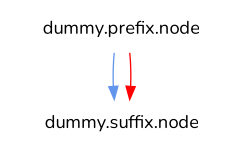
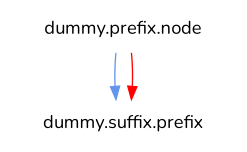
(122, 123) -> (124, 123)
